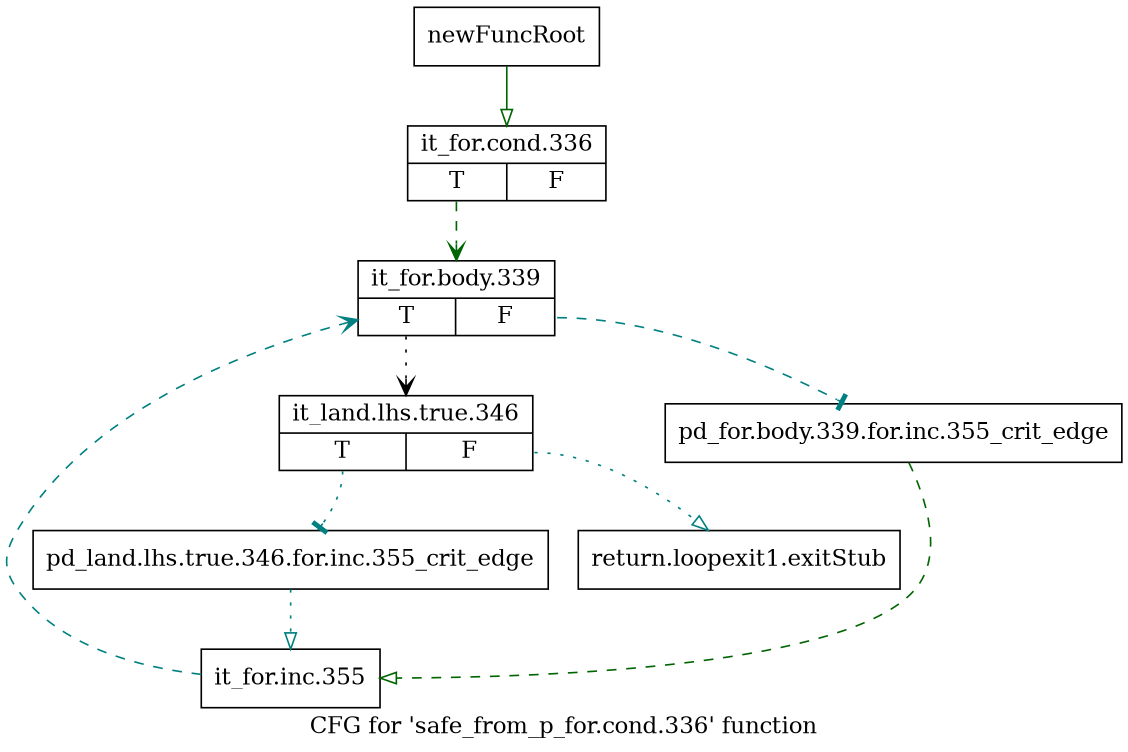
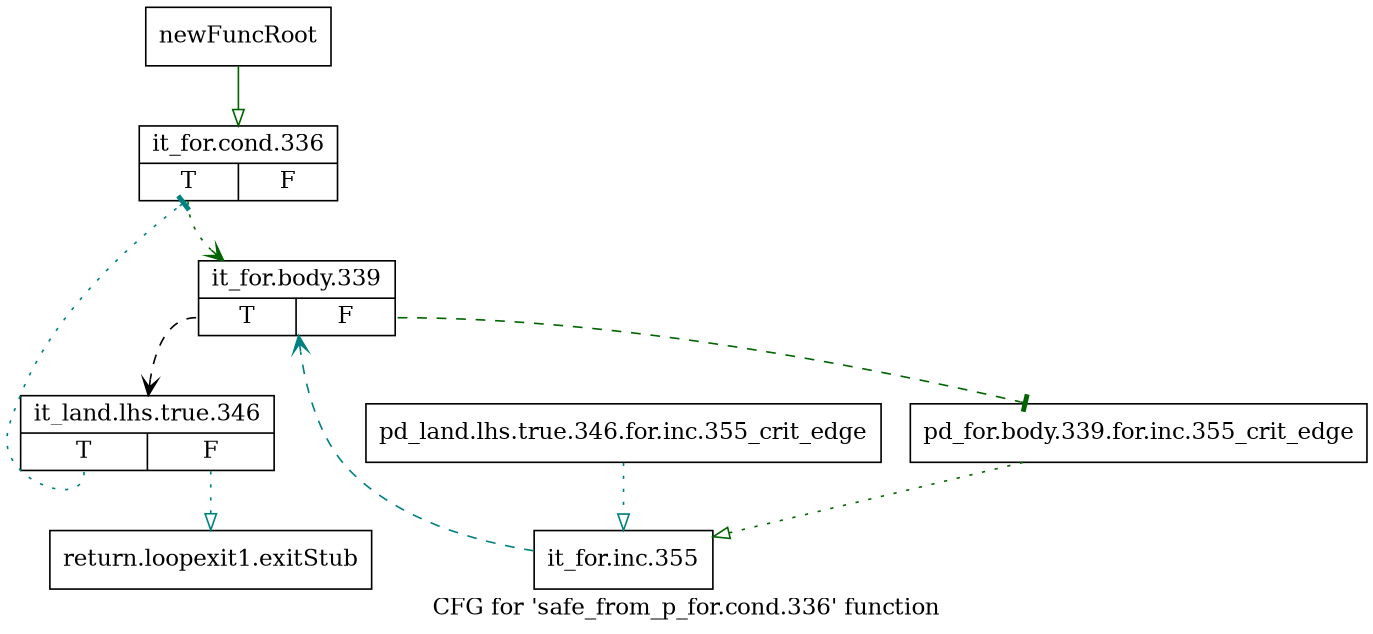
(456, 223) -> (195, 228)
(701, 343) -> (711, 343)
(406, 358) -> (163, 340)
(337, 499) -> (41, 355)
(730, 656) -> (876, 498)
